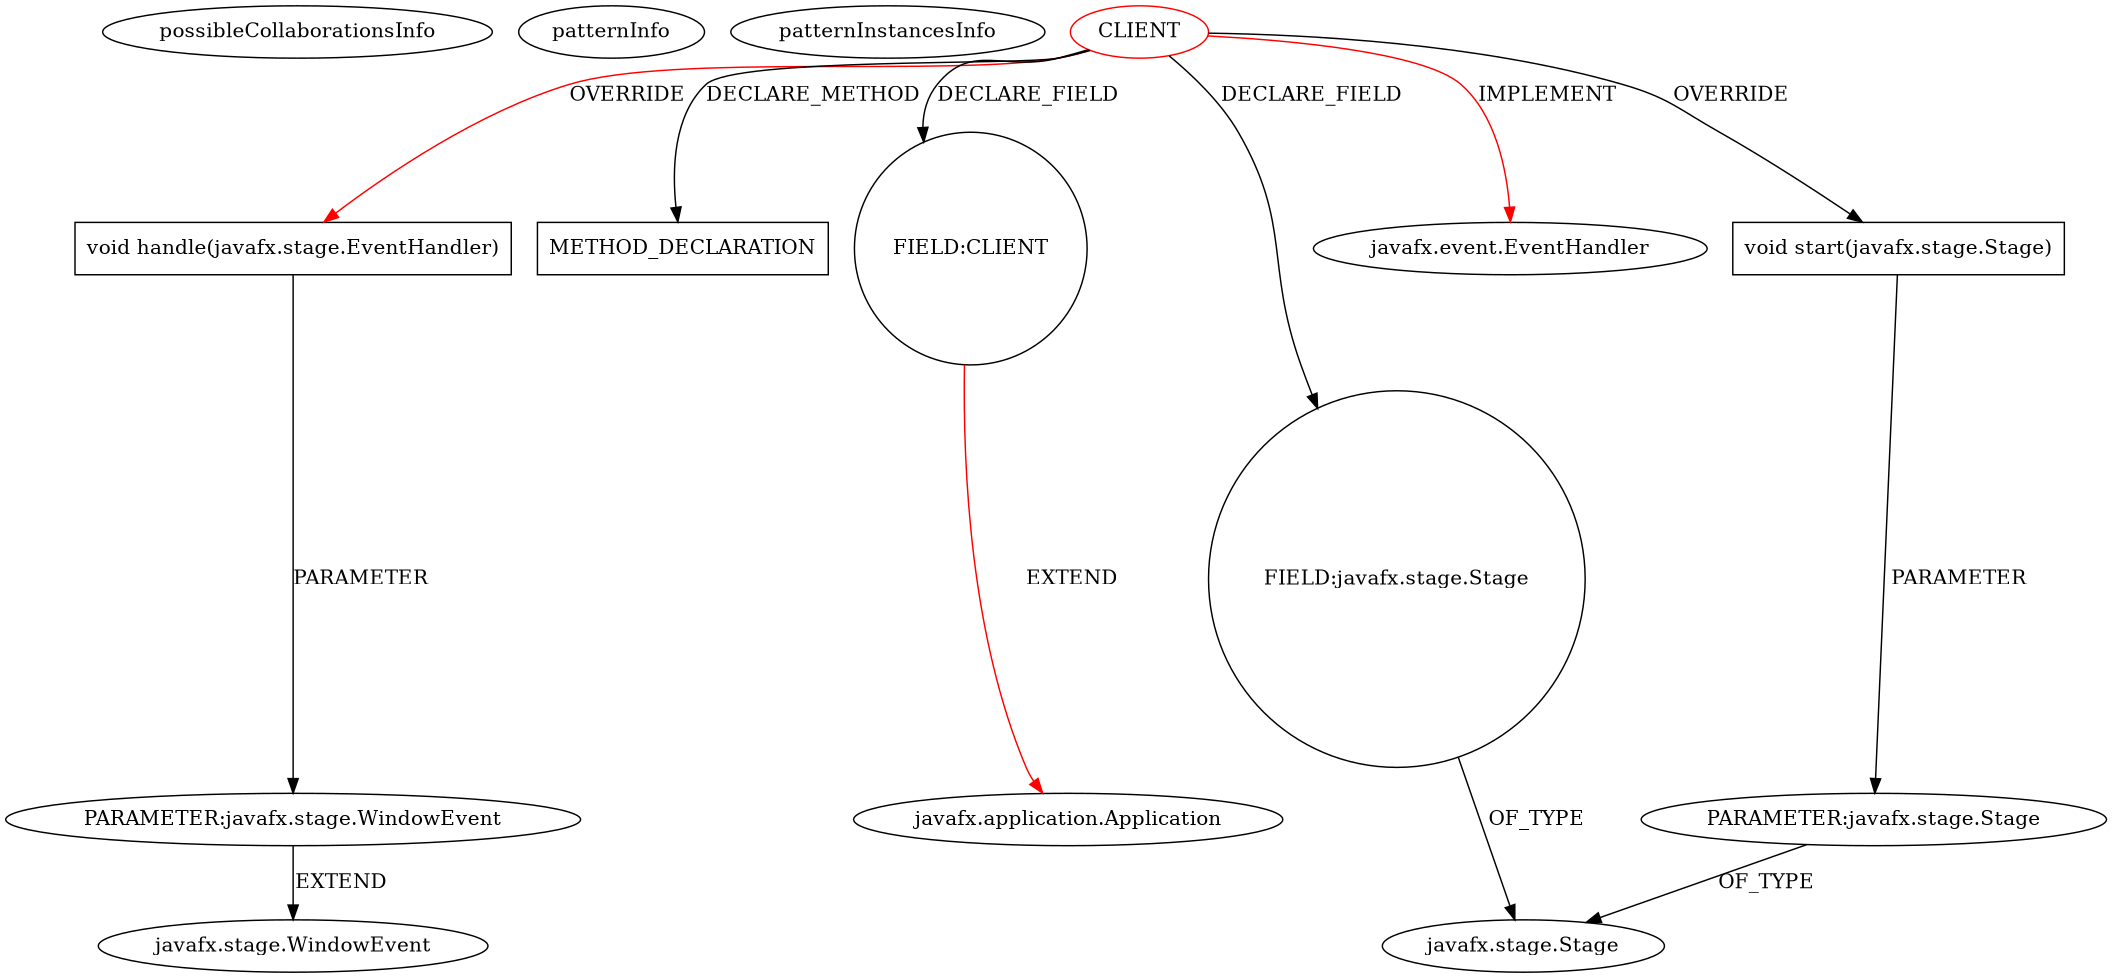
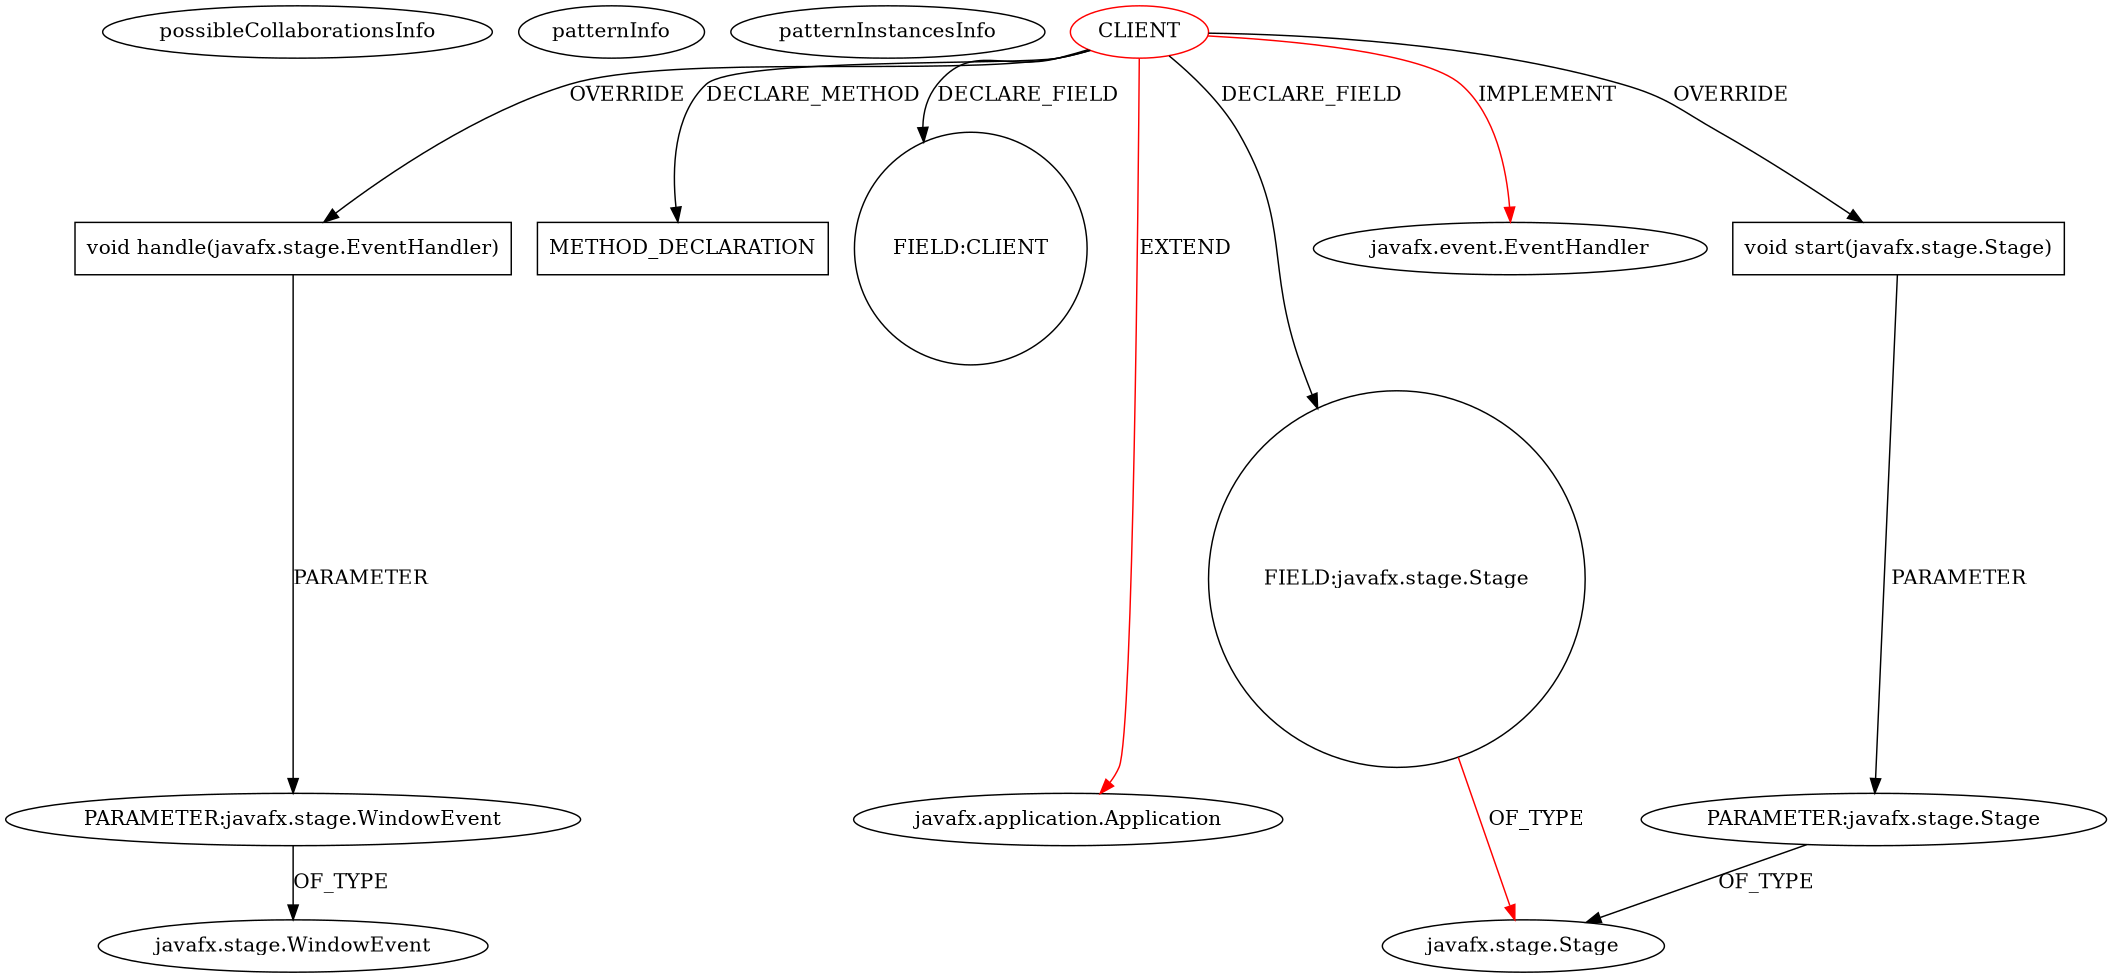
(696, 69) -> (696, 69)
(977, 577) -> (1135, 422)
(1484, 831) -> (1484, 831)
(342, 883) -> (342, 883)
